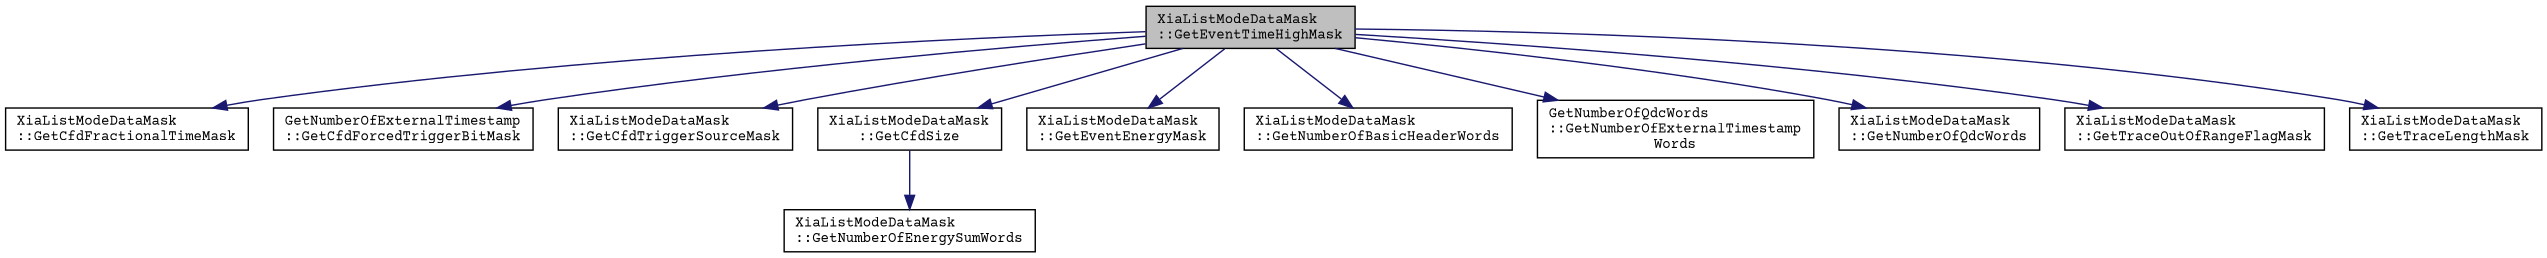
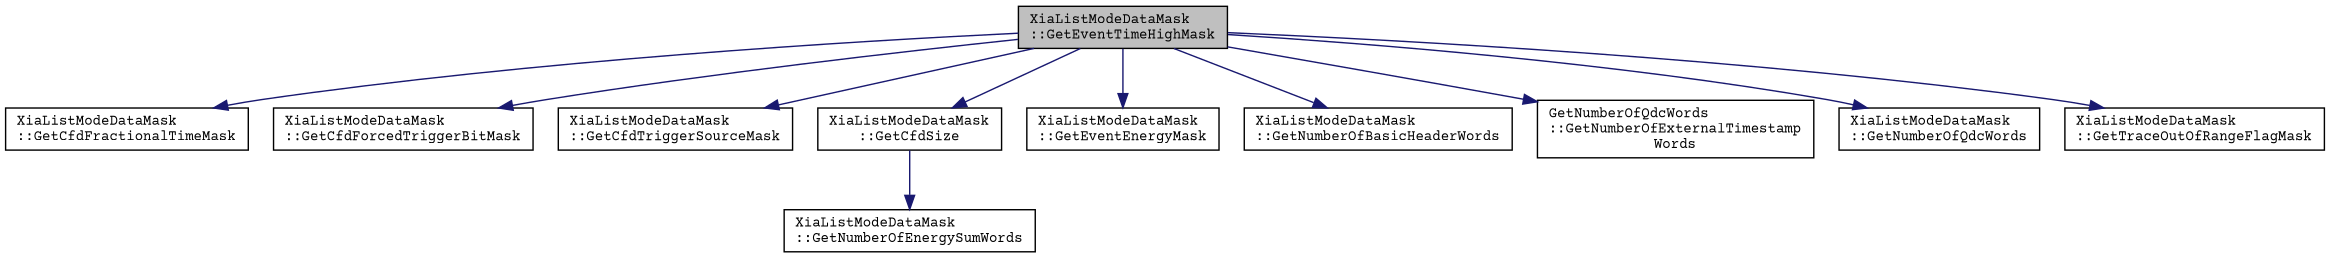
(403, 129) -> (403, 129)
(2446, 129) -> none
